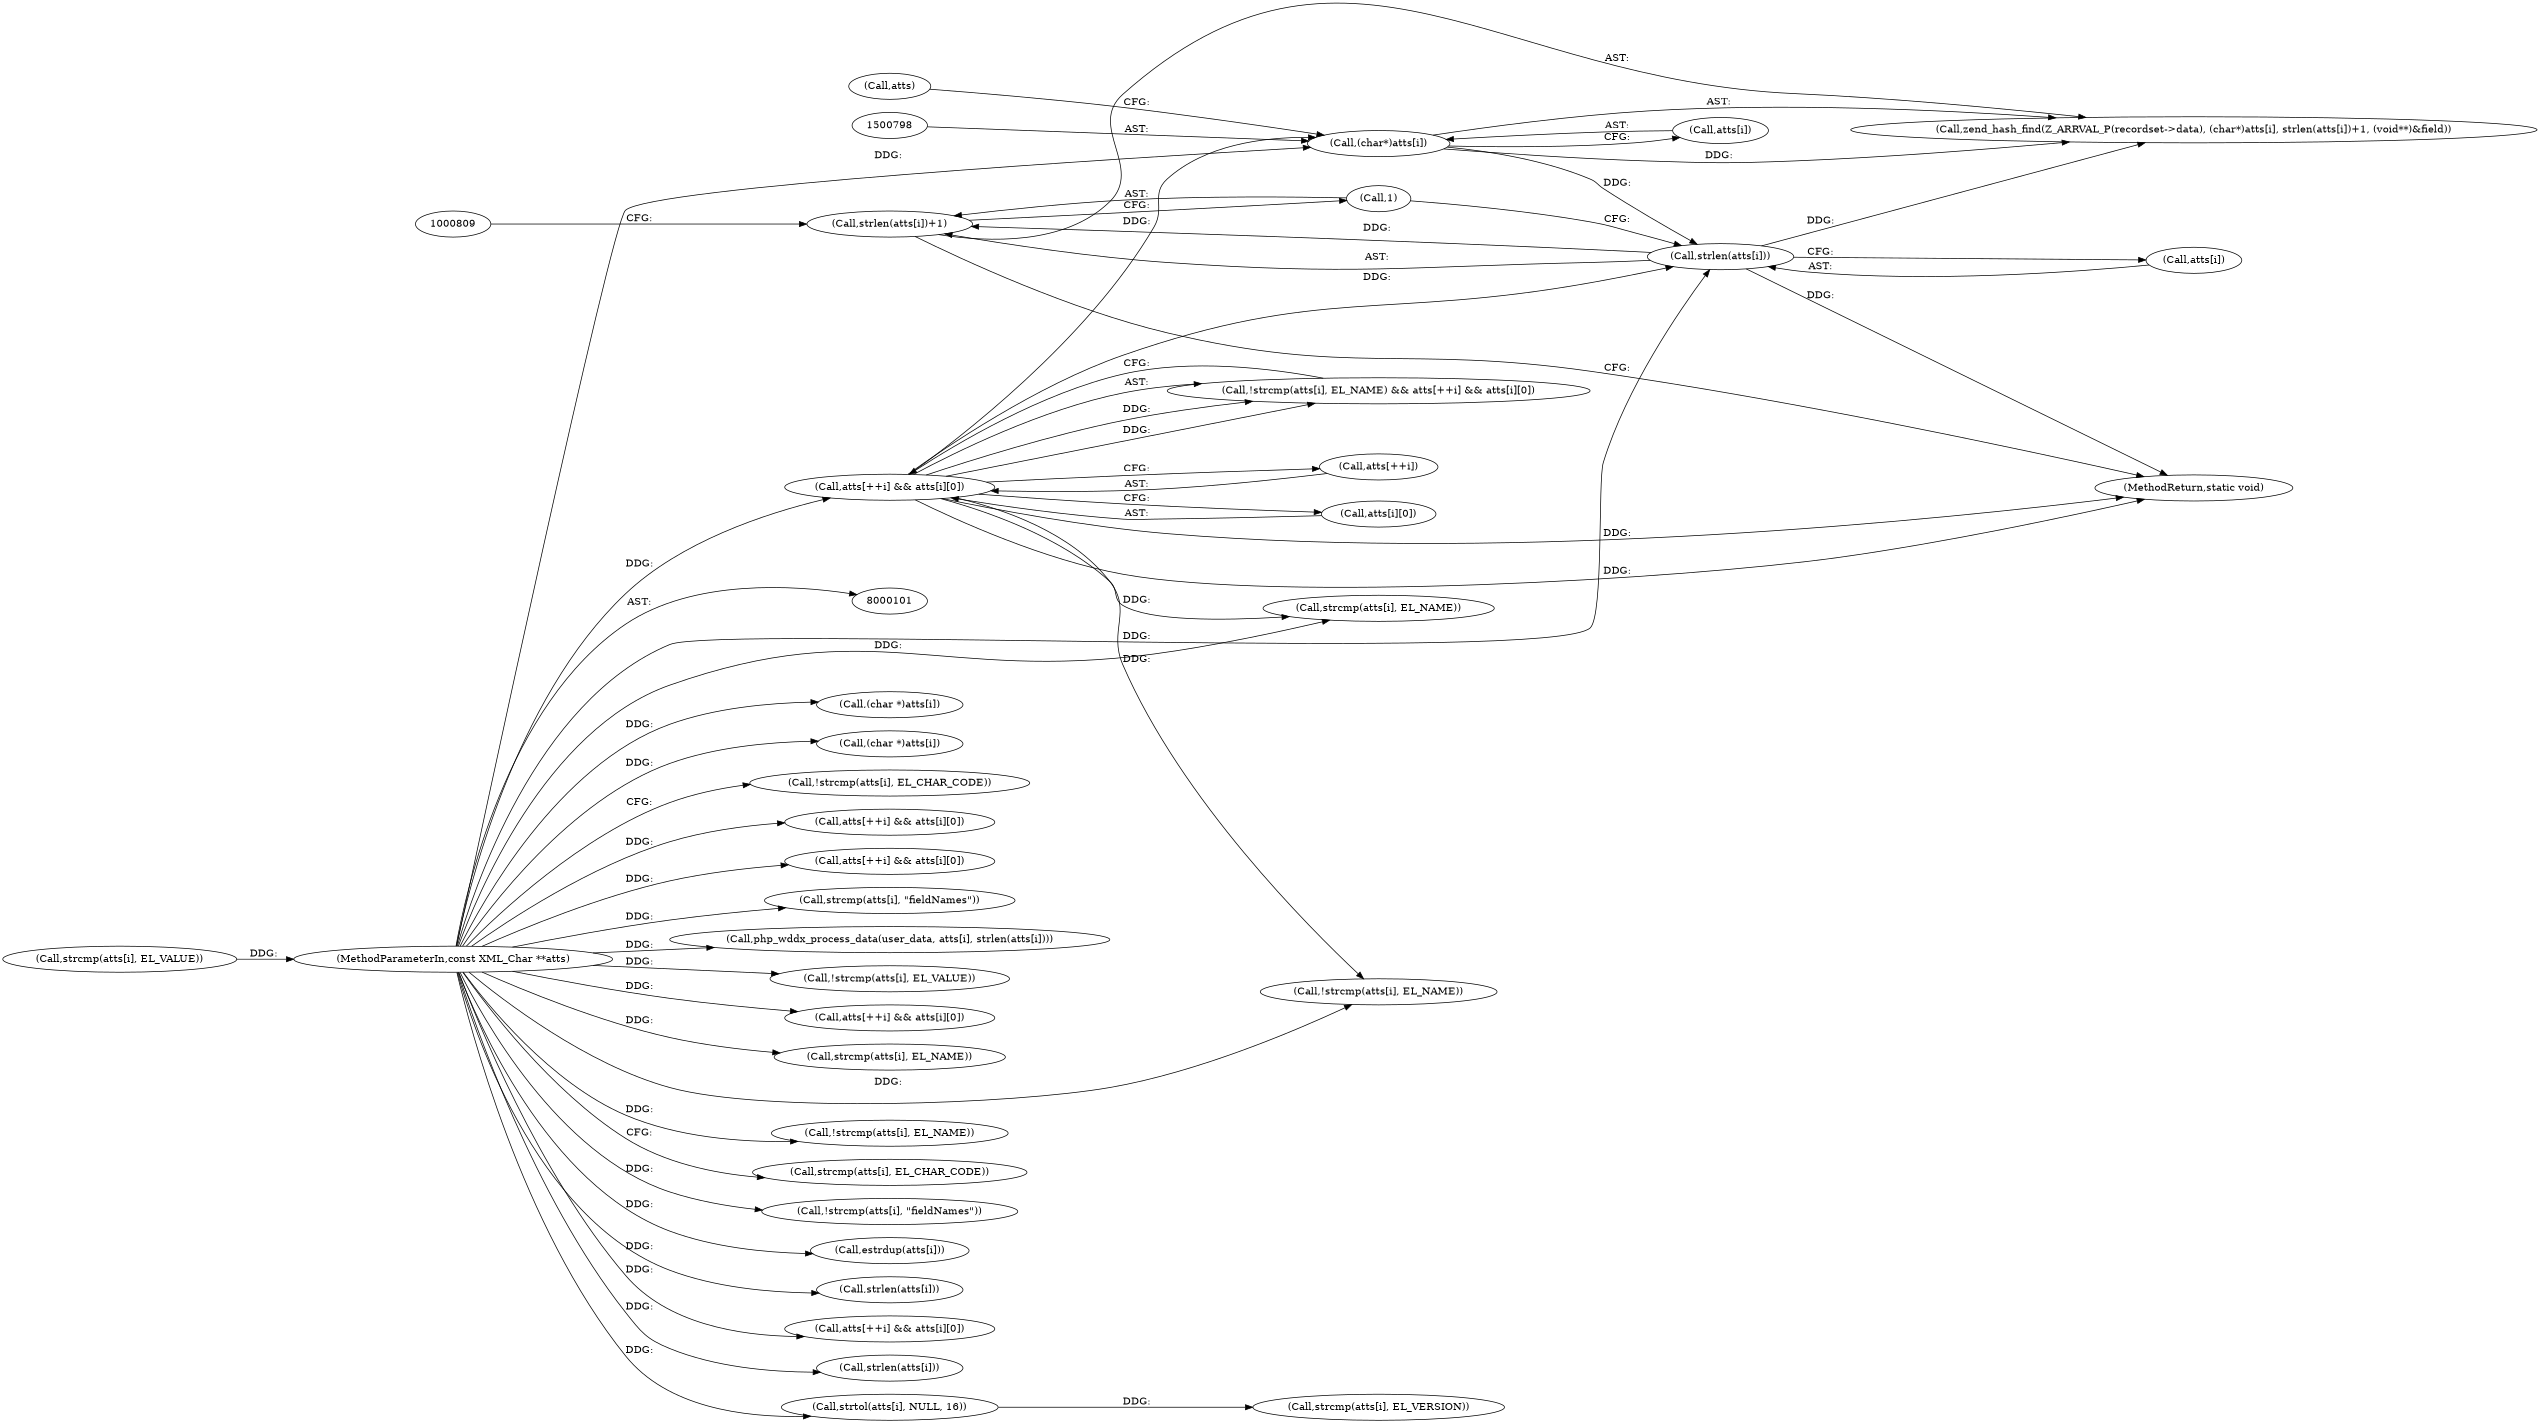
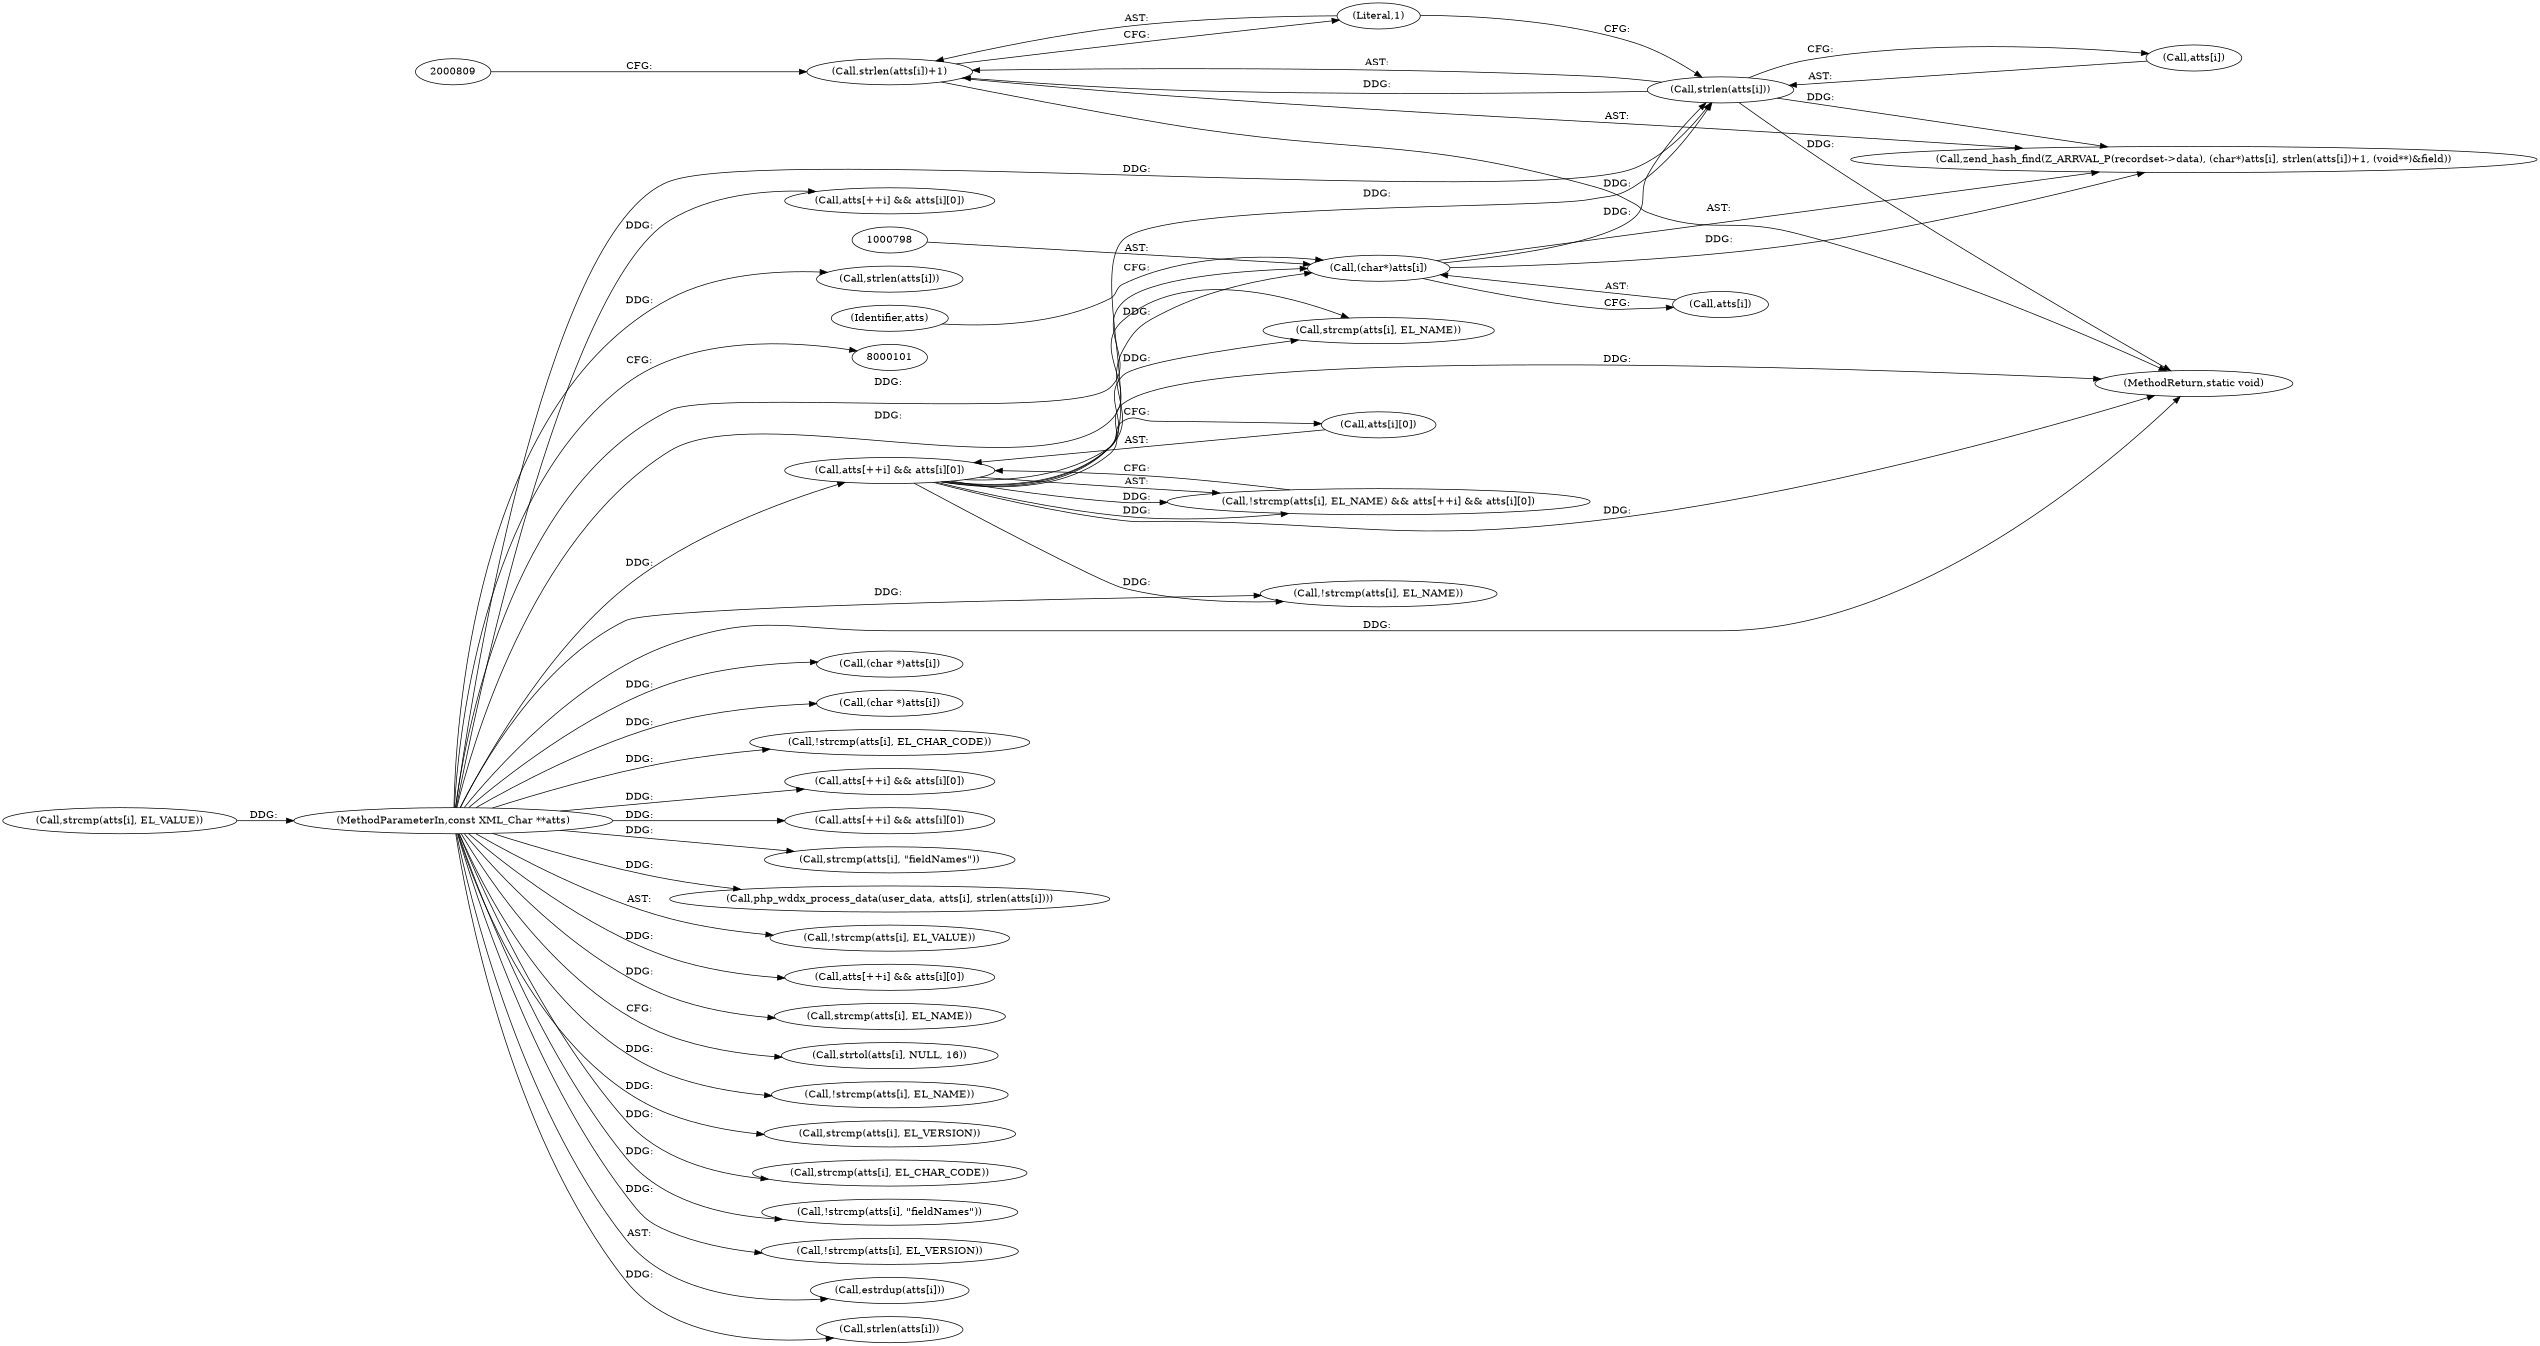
(890, 86) -> (890, 318)
(890, 125) -> (890, 240)
(1379, 199) -> (1379, 16)
(453, 224) -> (453, 72)
(1619, 368) -> (1619, 184)
(1379, 467) -> none
(641, 602) -> (641, 361)
none -> (1321, 631)
(641, 802) -> (641, 759)
(641, 962) -> (641, 899)
(641, 1133) -> (641, 1115)
(641, 1205) -> (641, 1234)
none -> (890, 1251)
(641, 1350) -> (641, 1009)
(1122, 1407) -> (578, 1049)
